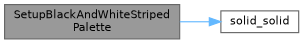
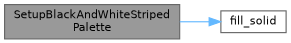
(260, 22) -> (253, 22)
